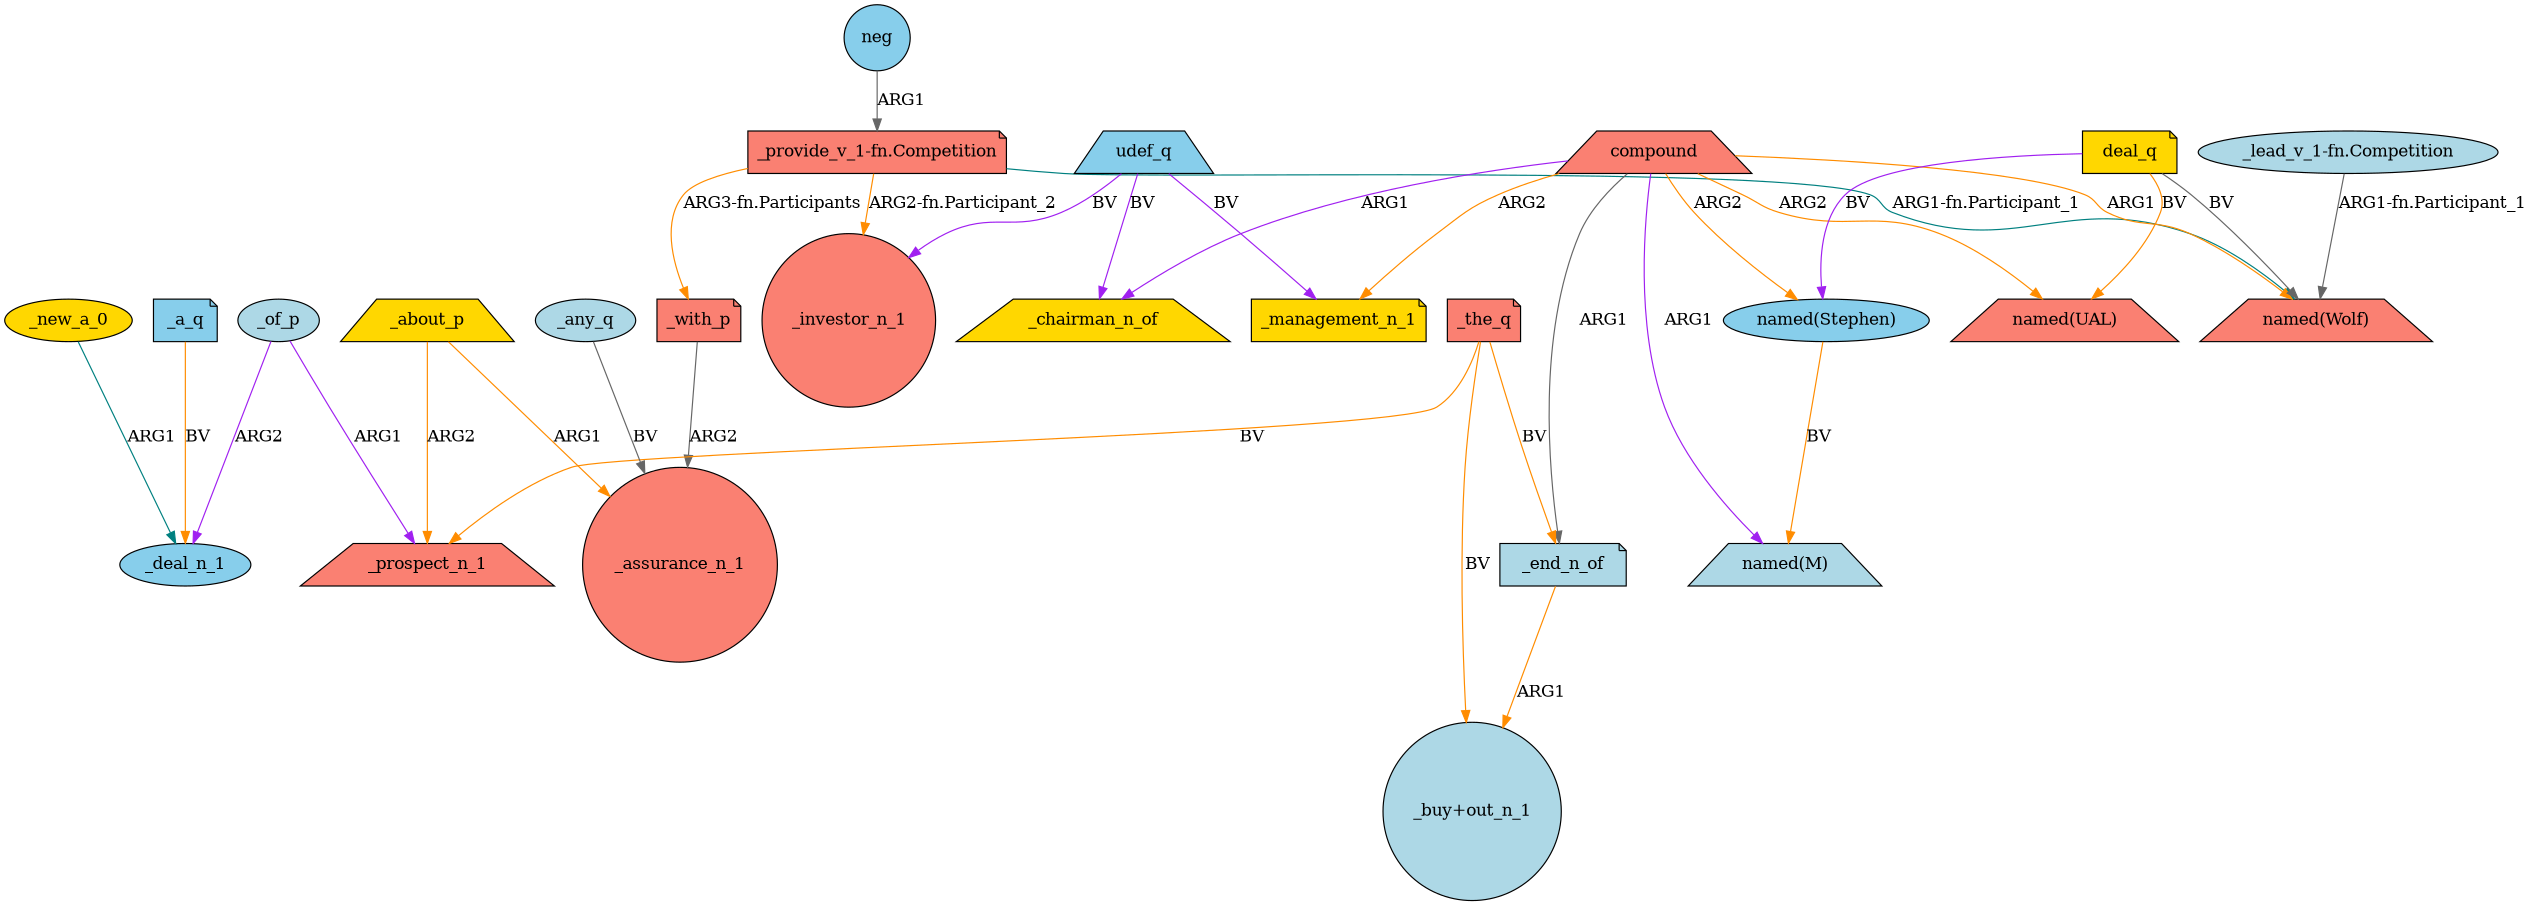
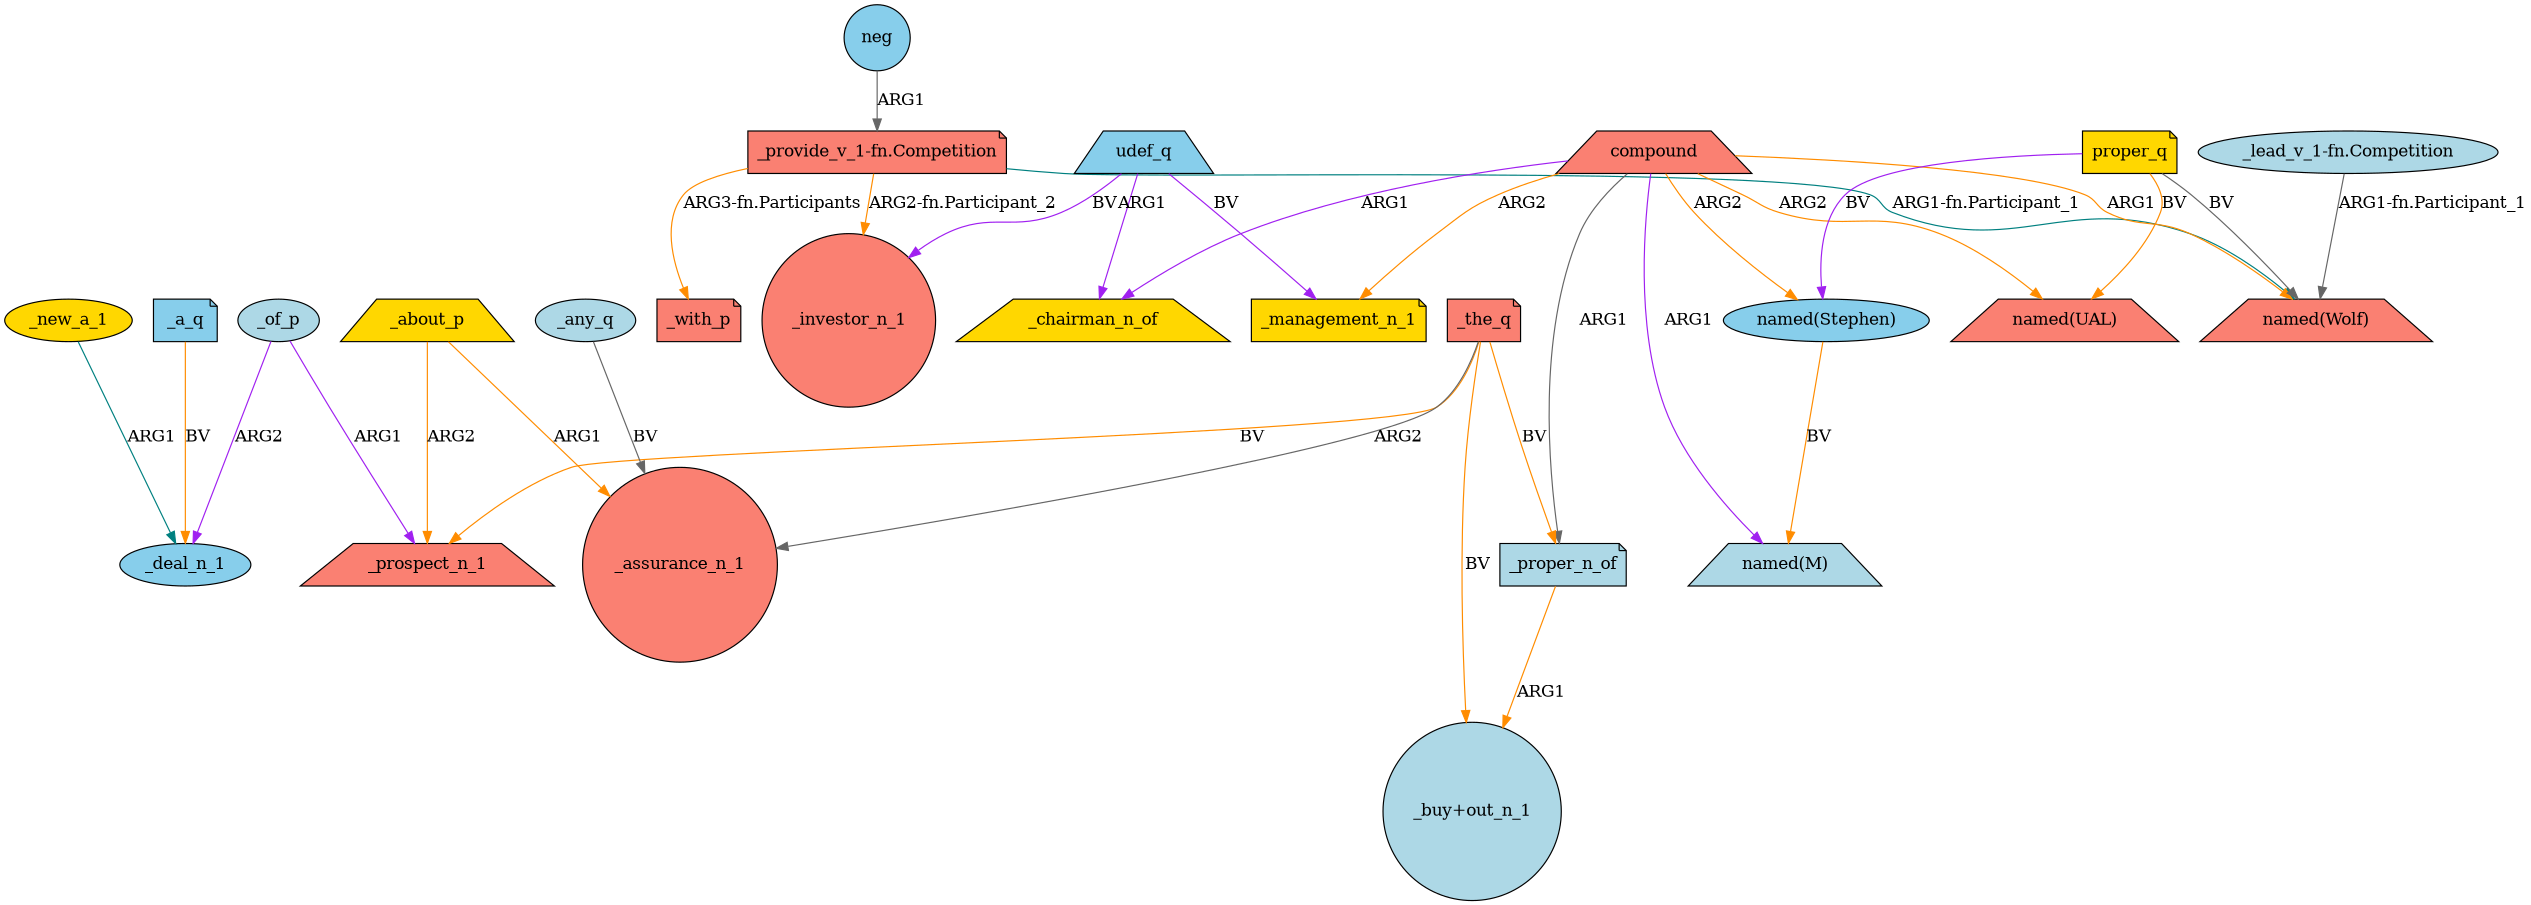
(2130, 152) -> (2130, 152)
(1142, 204) -> (1142, 204)
(68, 320) -> (68, 320)
(693, 398) -> (1154, 481)
(1563, 565) -> (1563, 565)
